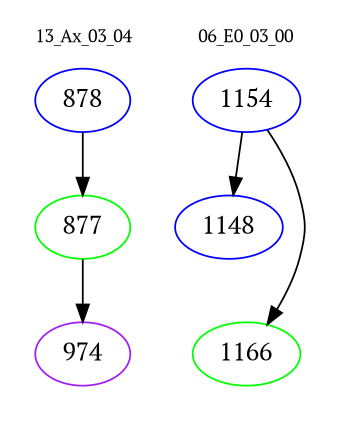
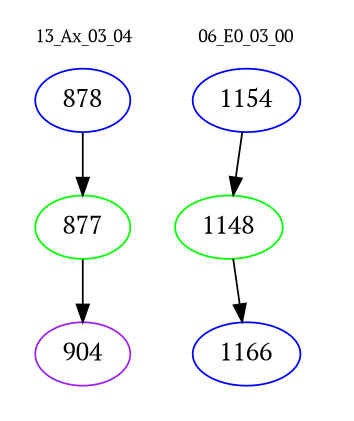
(304, 218) -> (236, 281)
(229, 227) -> (229, 227)
(83, 354) -> (83, 354)
(247, 354) -> (247, 354)
